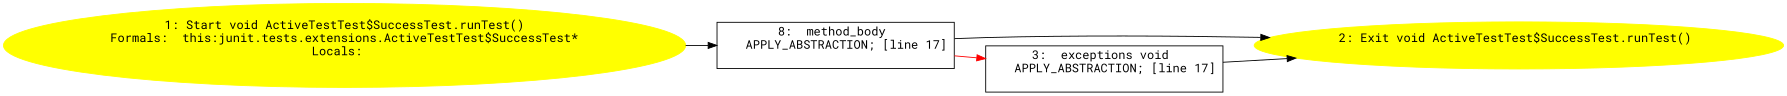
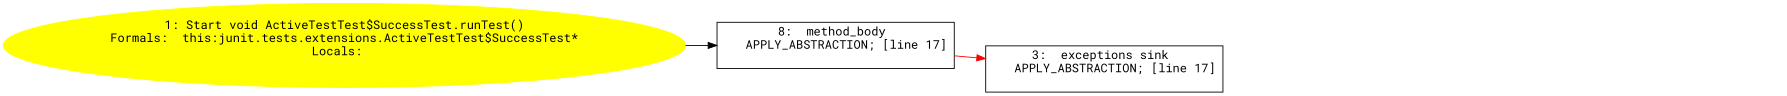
(1519, 45) -> none
(1104, 69) -> (1104, 69)
